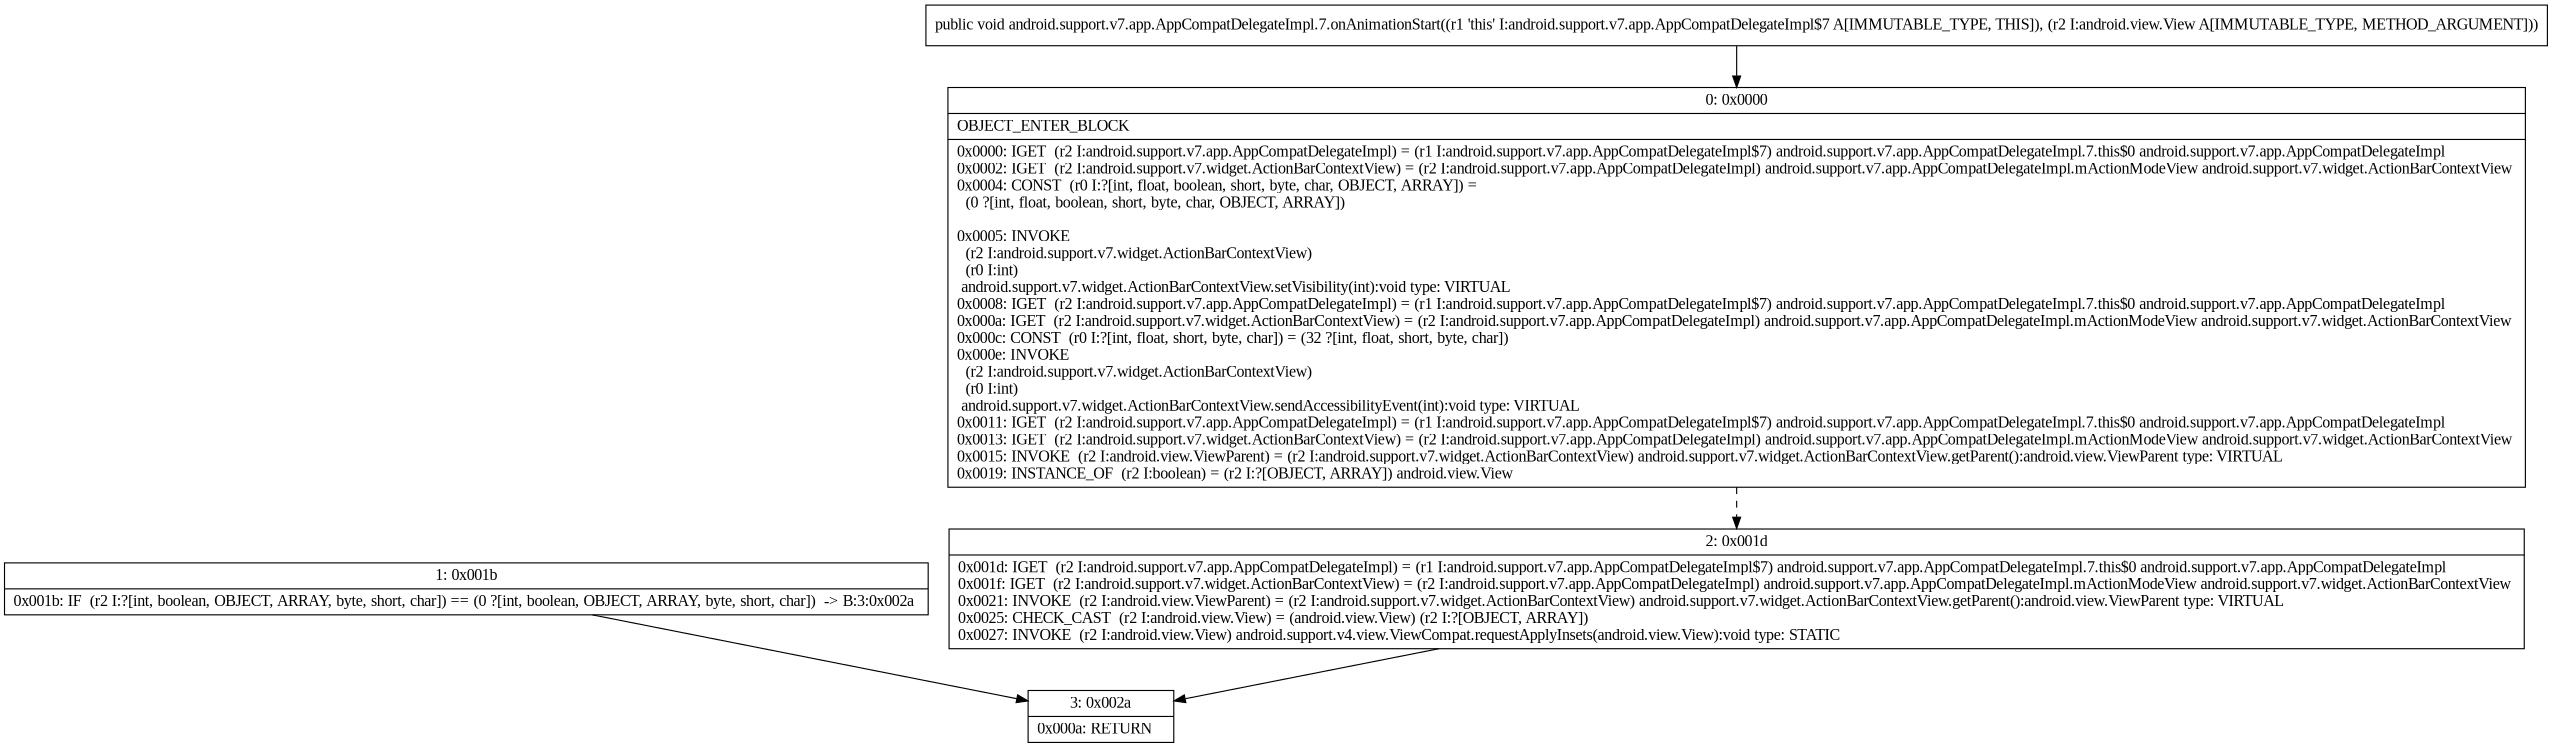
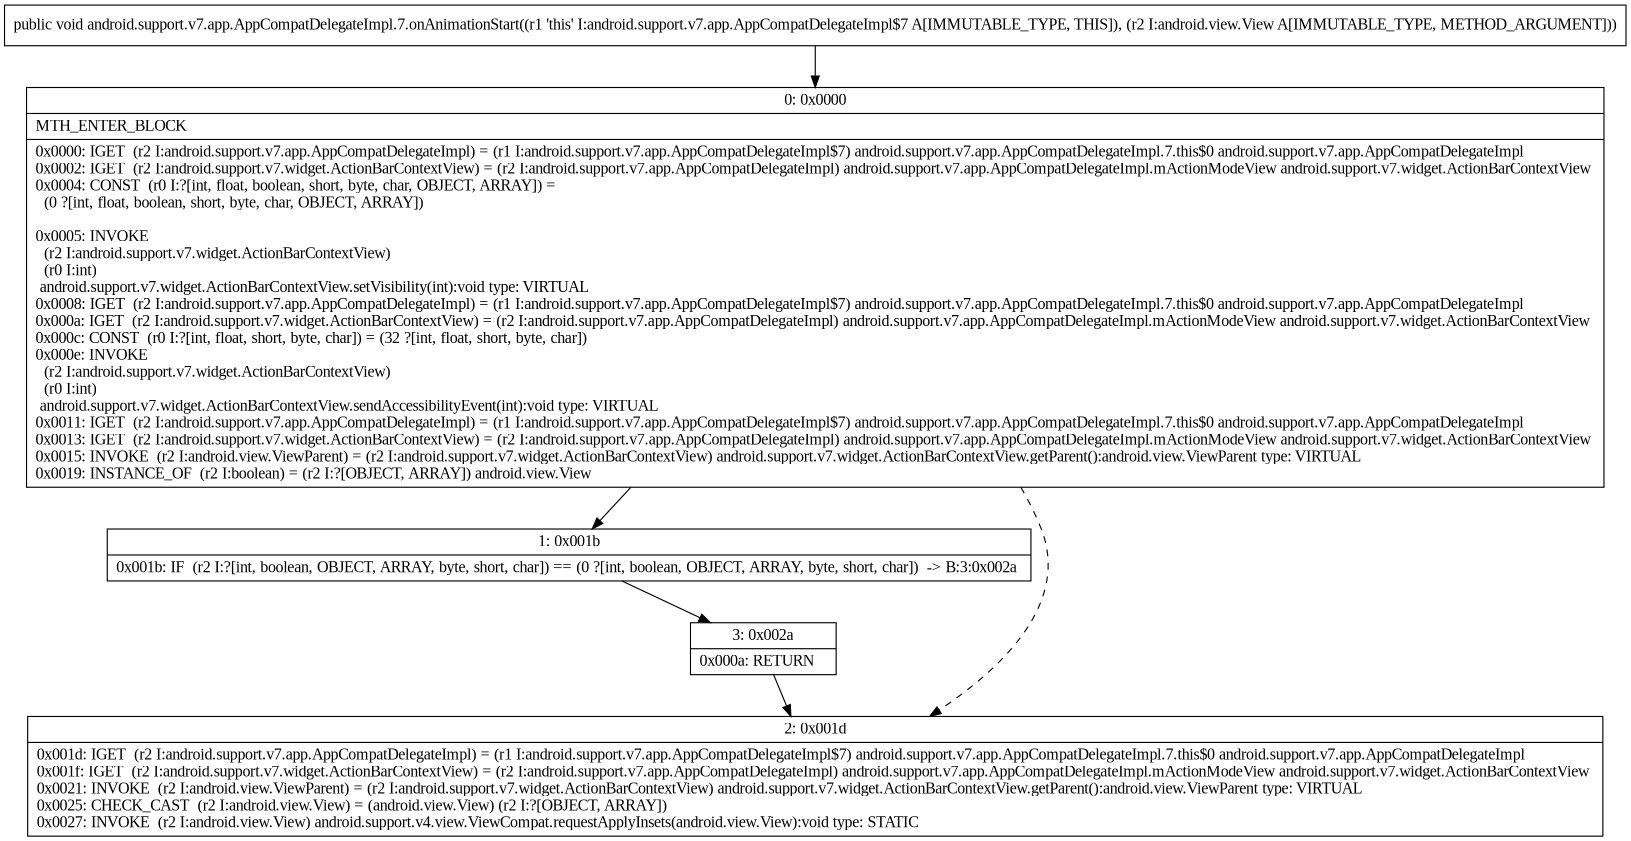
(1043, 126) -> (111, 126)
none -> (615, 504)
(1312, 674) -> (780, 690)
